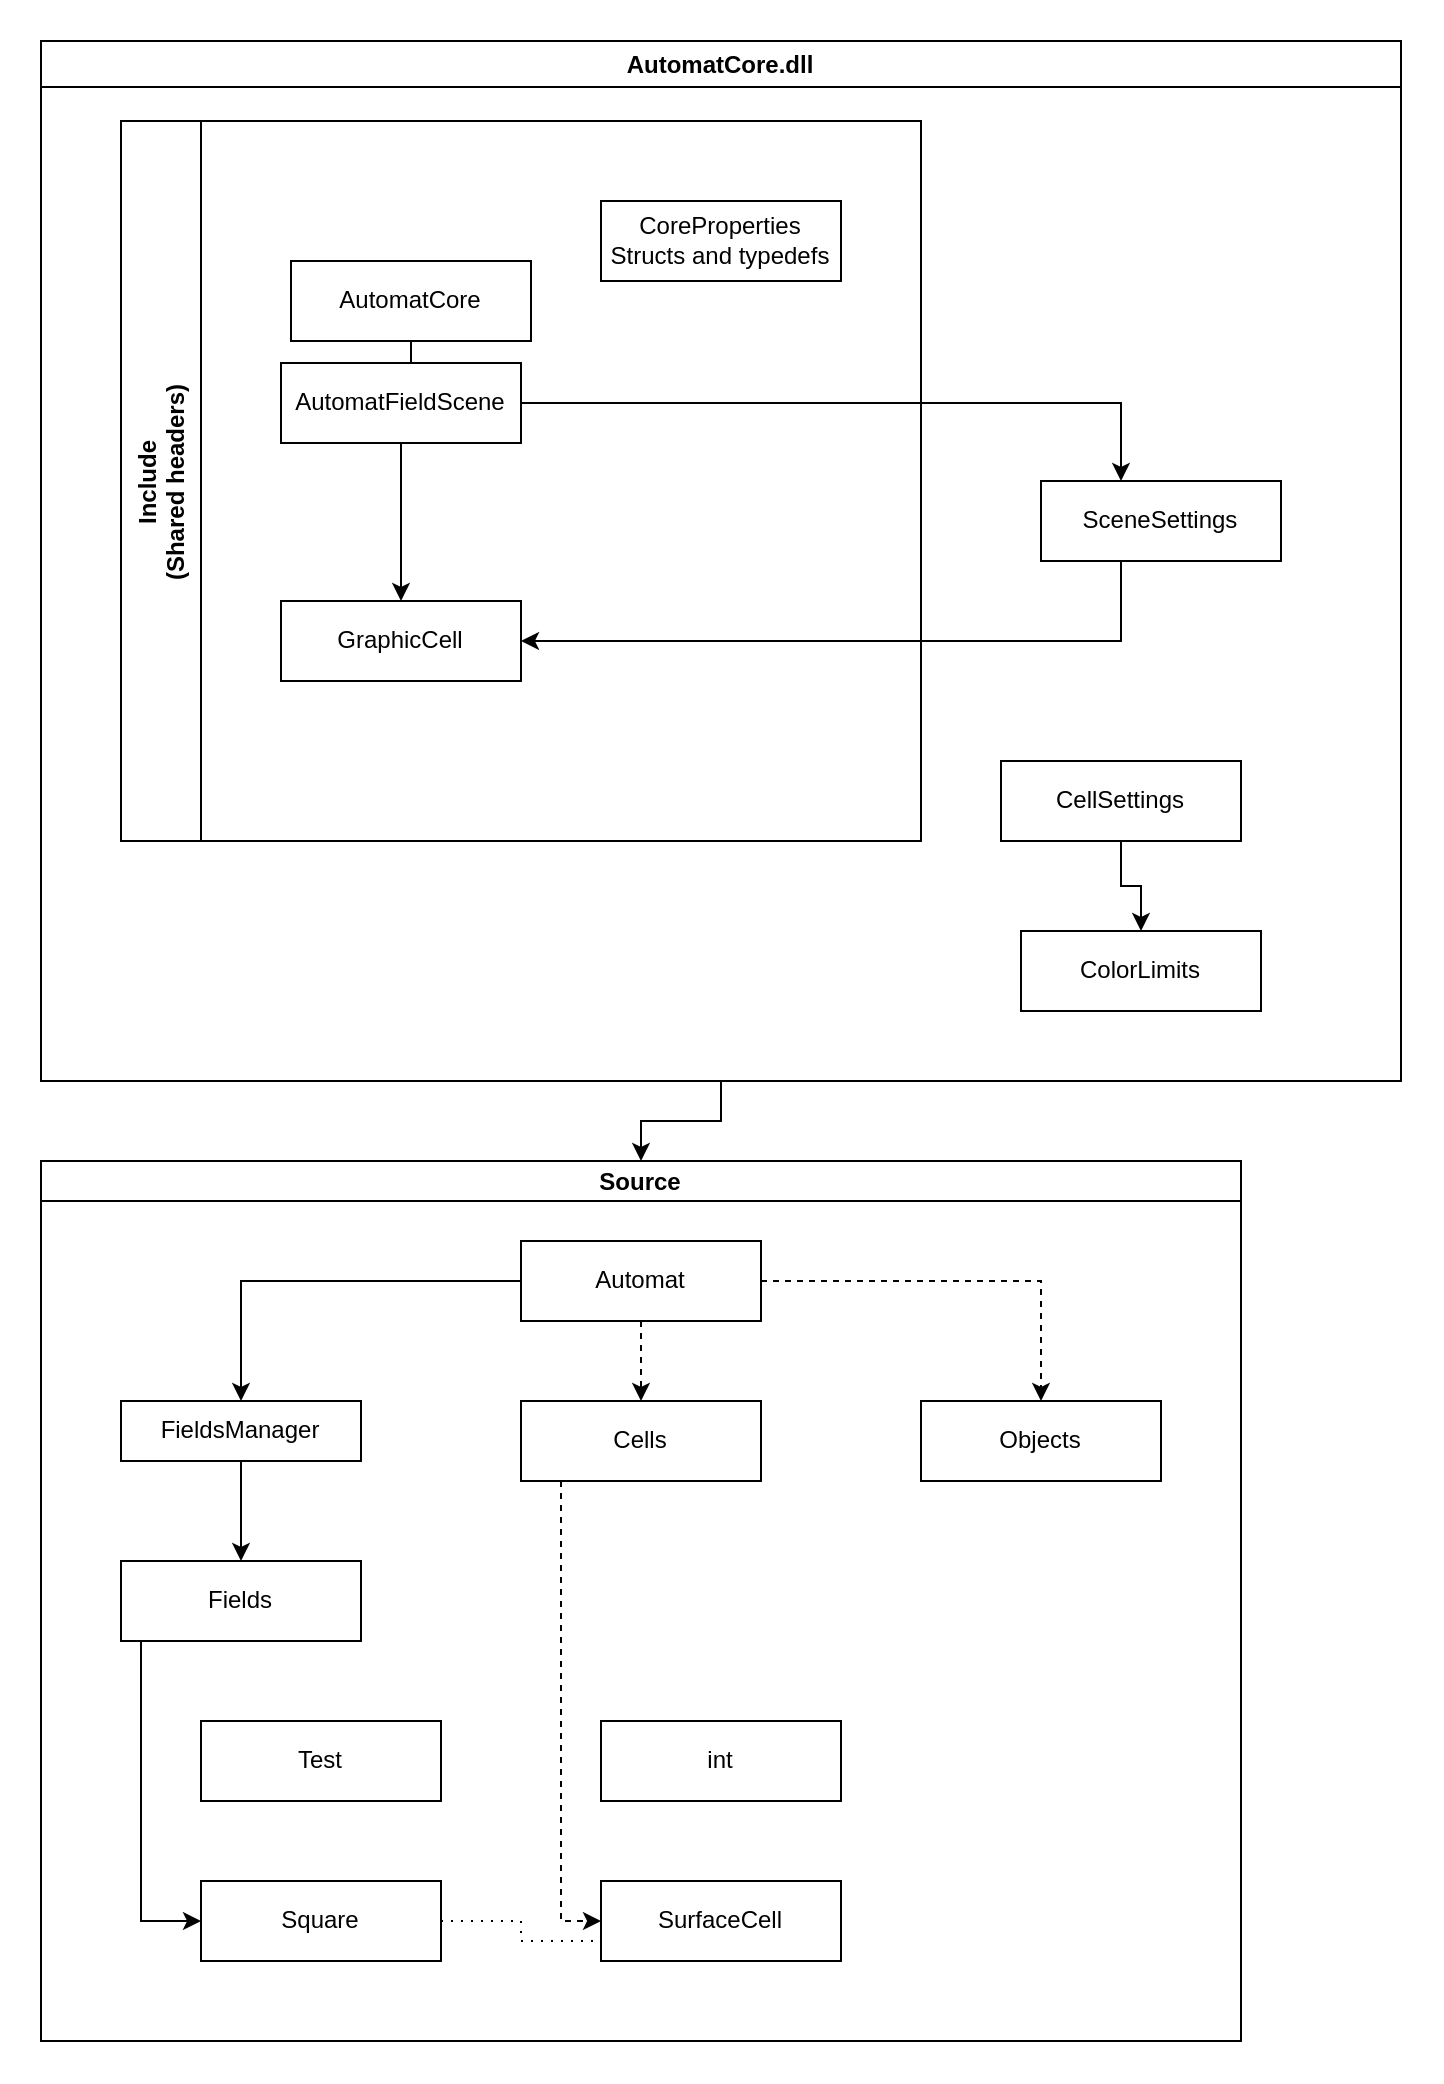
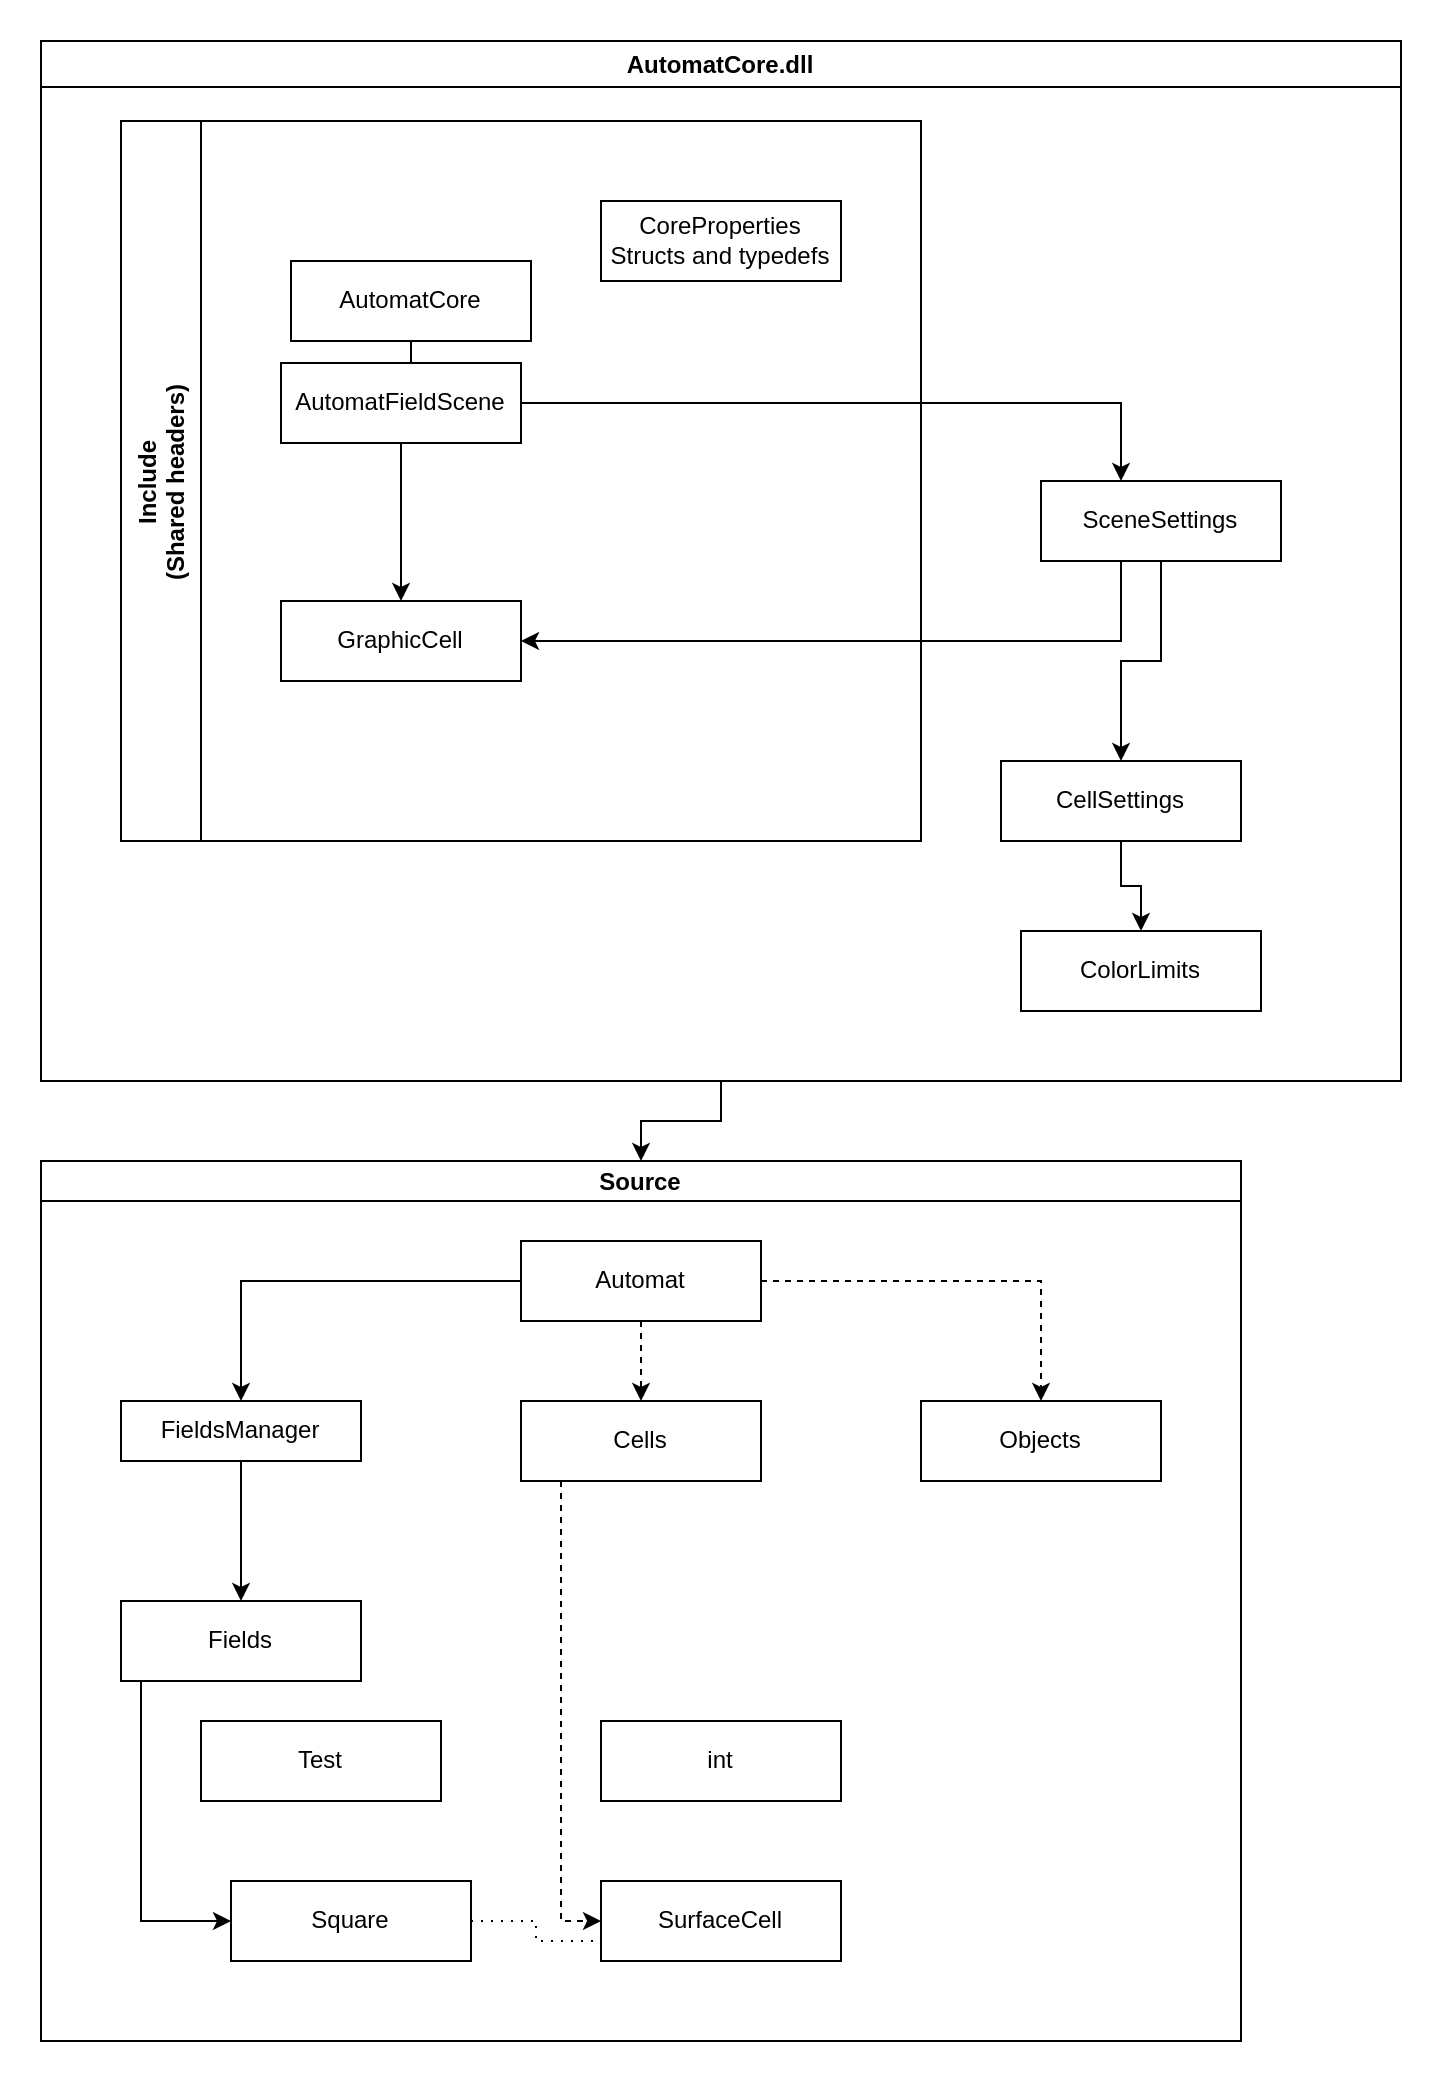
none -> (1148, 661)
(241, 1601) -> (241, 1641)
(321, 1921) -> (351, 1921)
